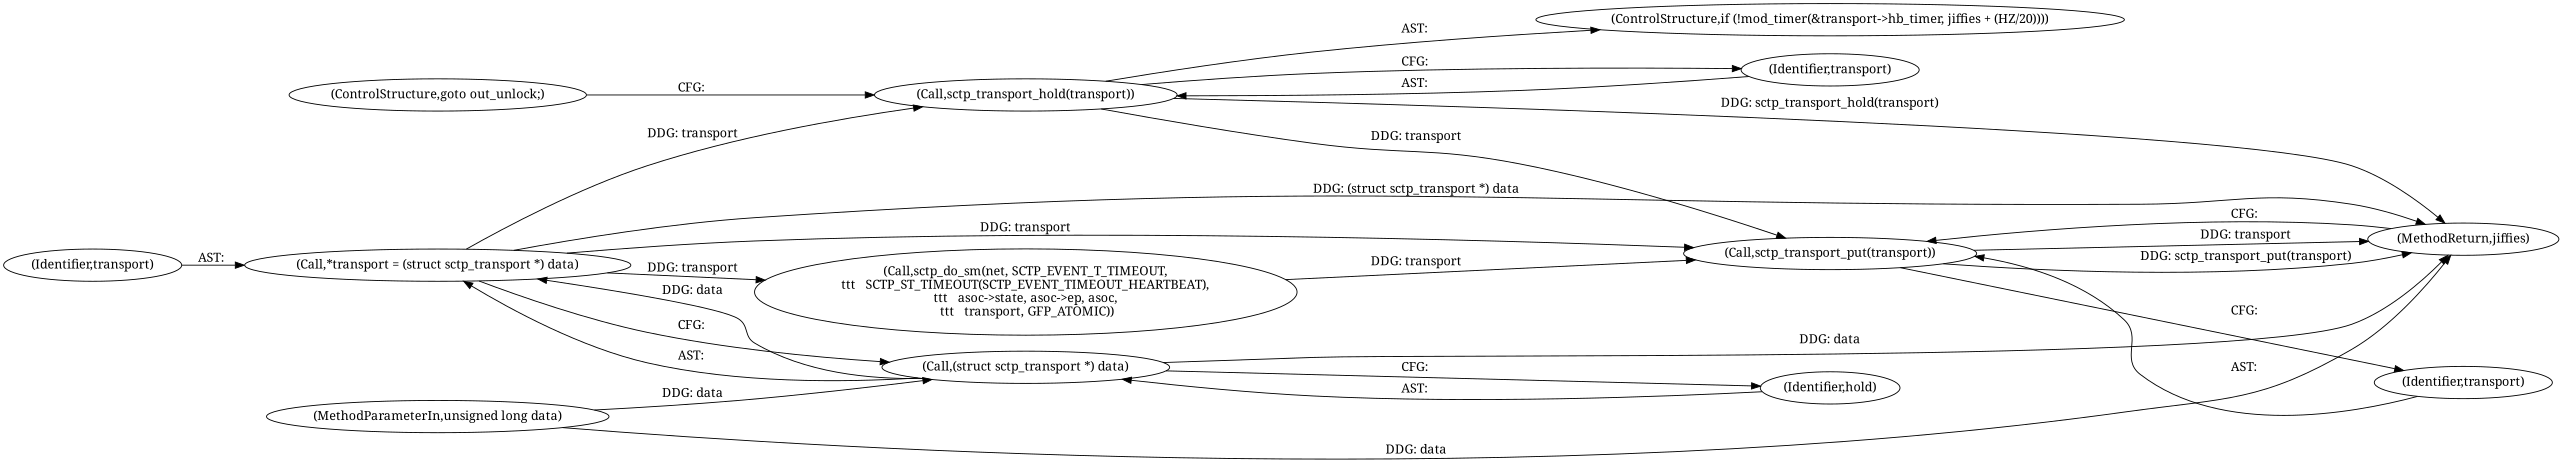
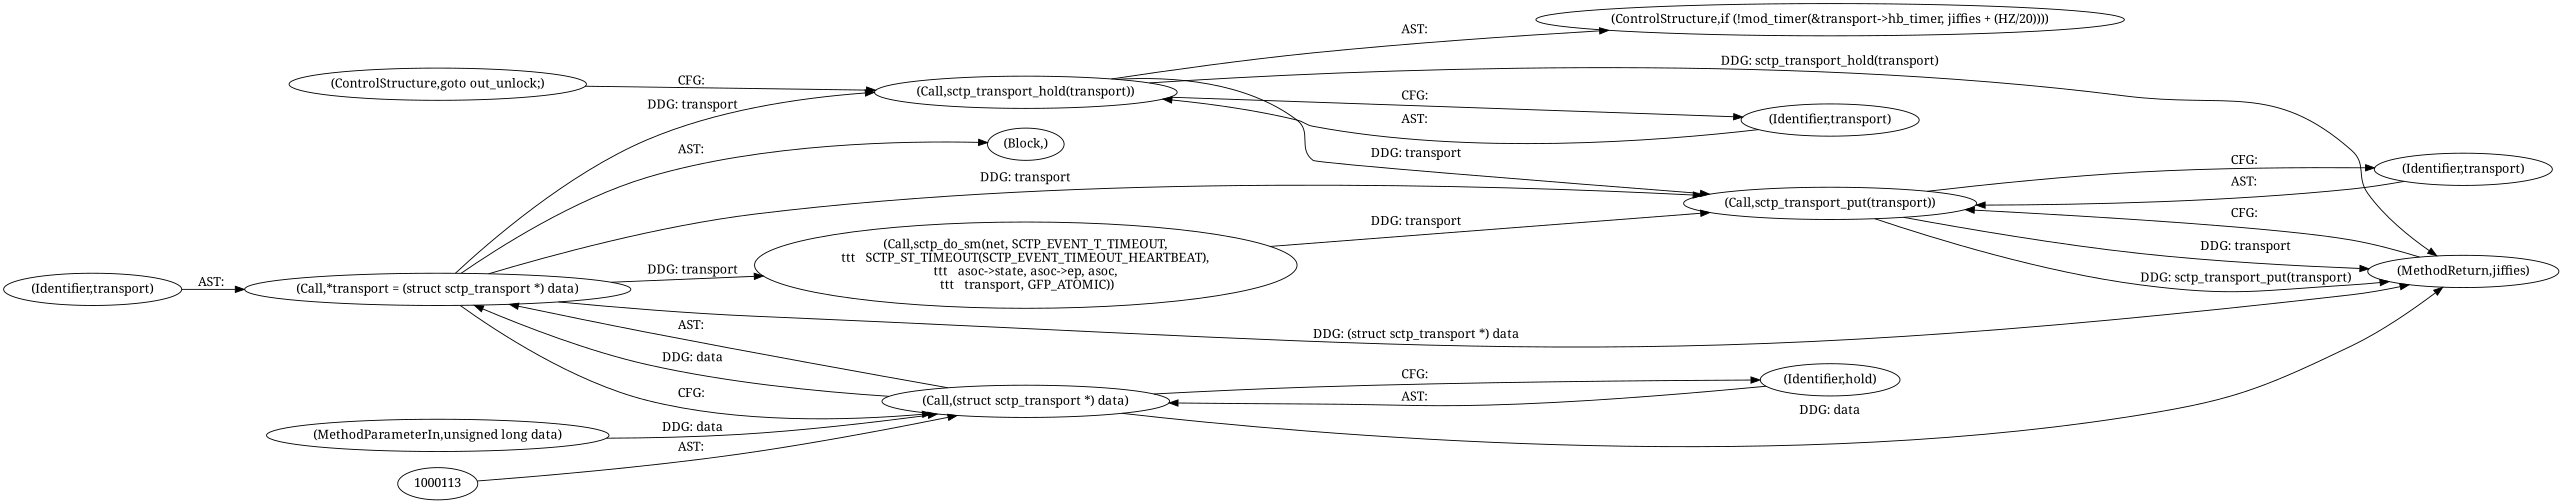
none -> (1026, 144)
(1527, 456) -> none
none -> (438, 484)
